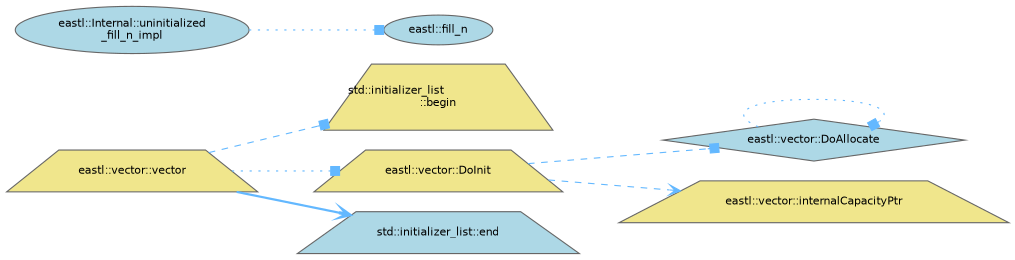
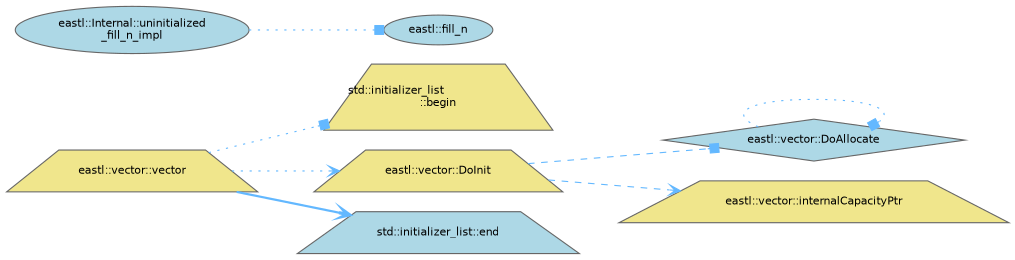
(263, 139) -> (263, 139)
(280, 171) -> (280, 171)
